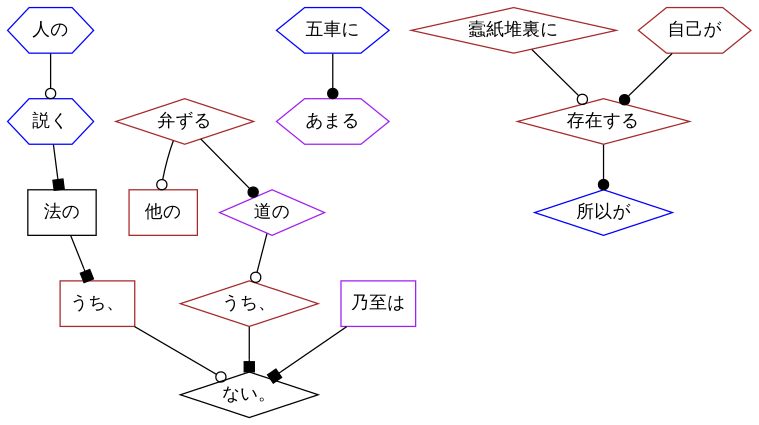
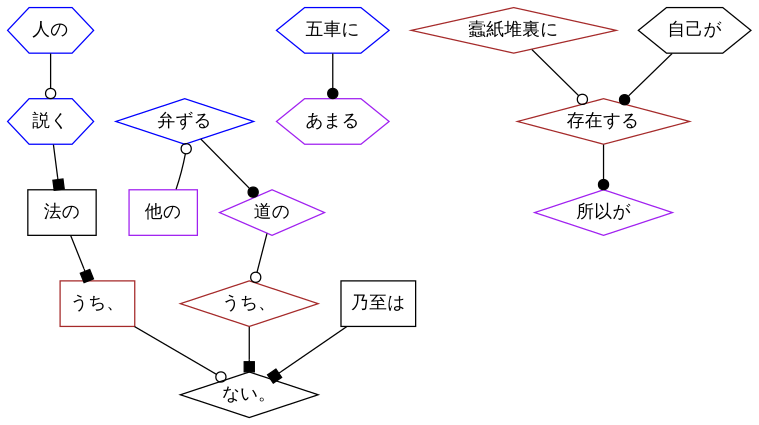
(695, 30) -> (695, 30)
(185, 121) -> (185, 121)
(167, 160) -> (181, 172)
(163, 213) -> (163, 213)
(604, 213) -> (604, 213)
(378, 304) -> (378, 304)
